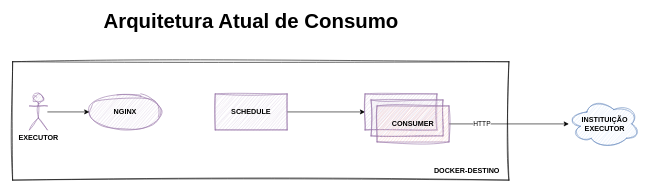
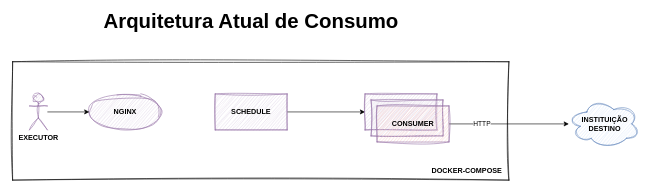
(605, 124) -> (605, 124)
(467, 171) -> (467, 171)
